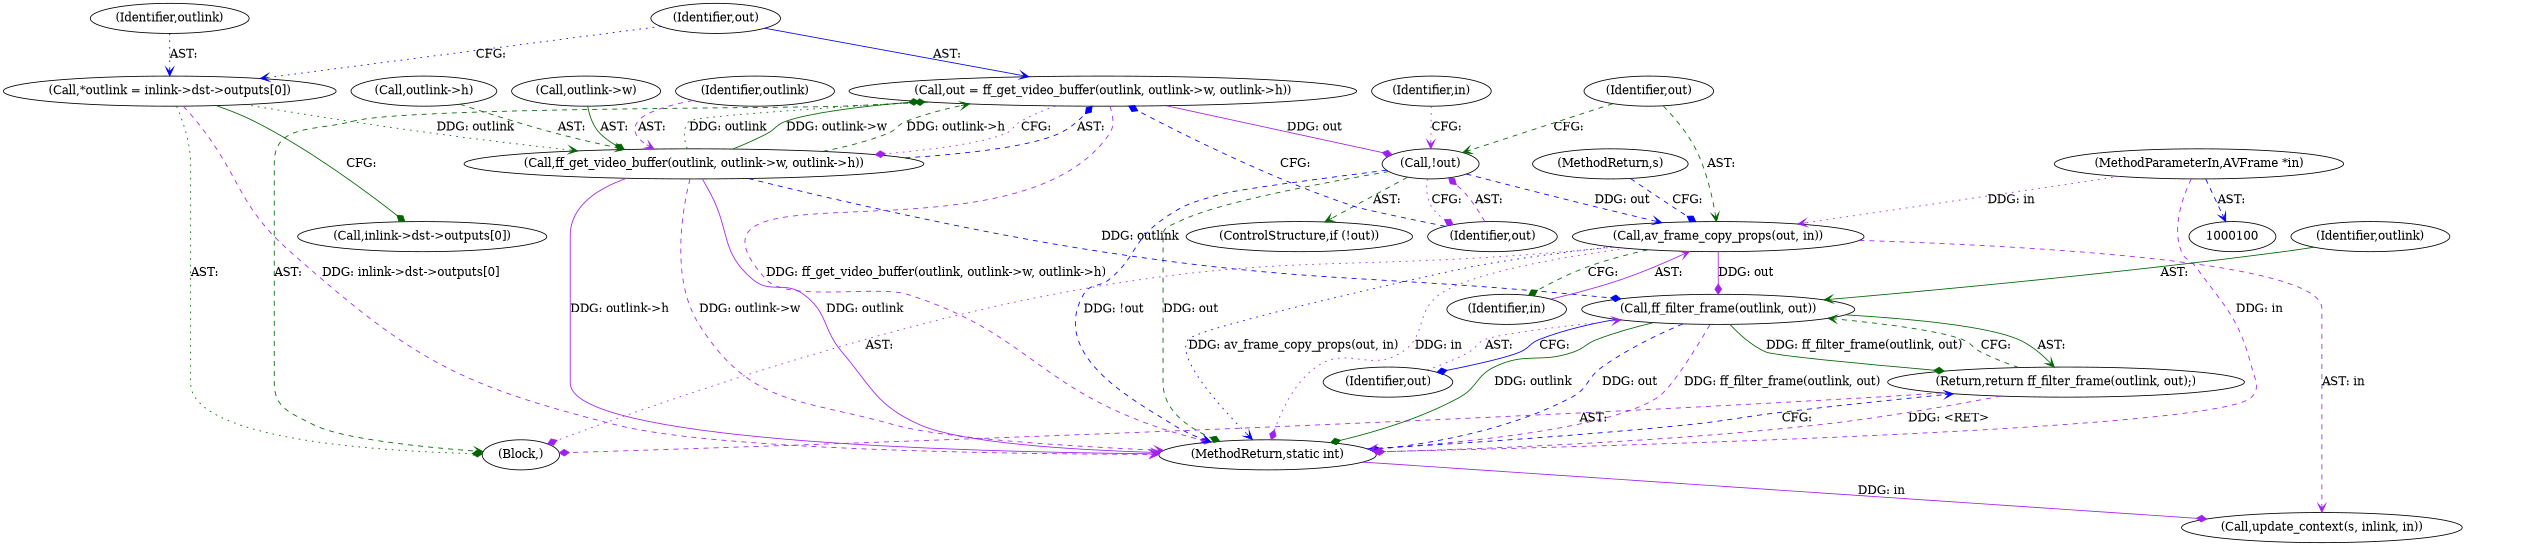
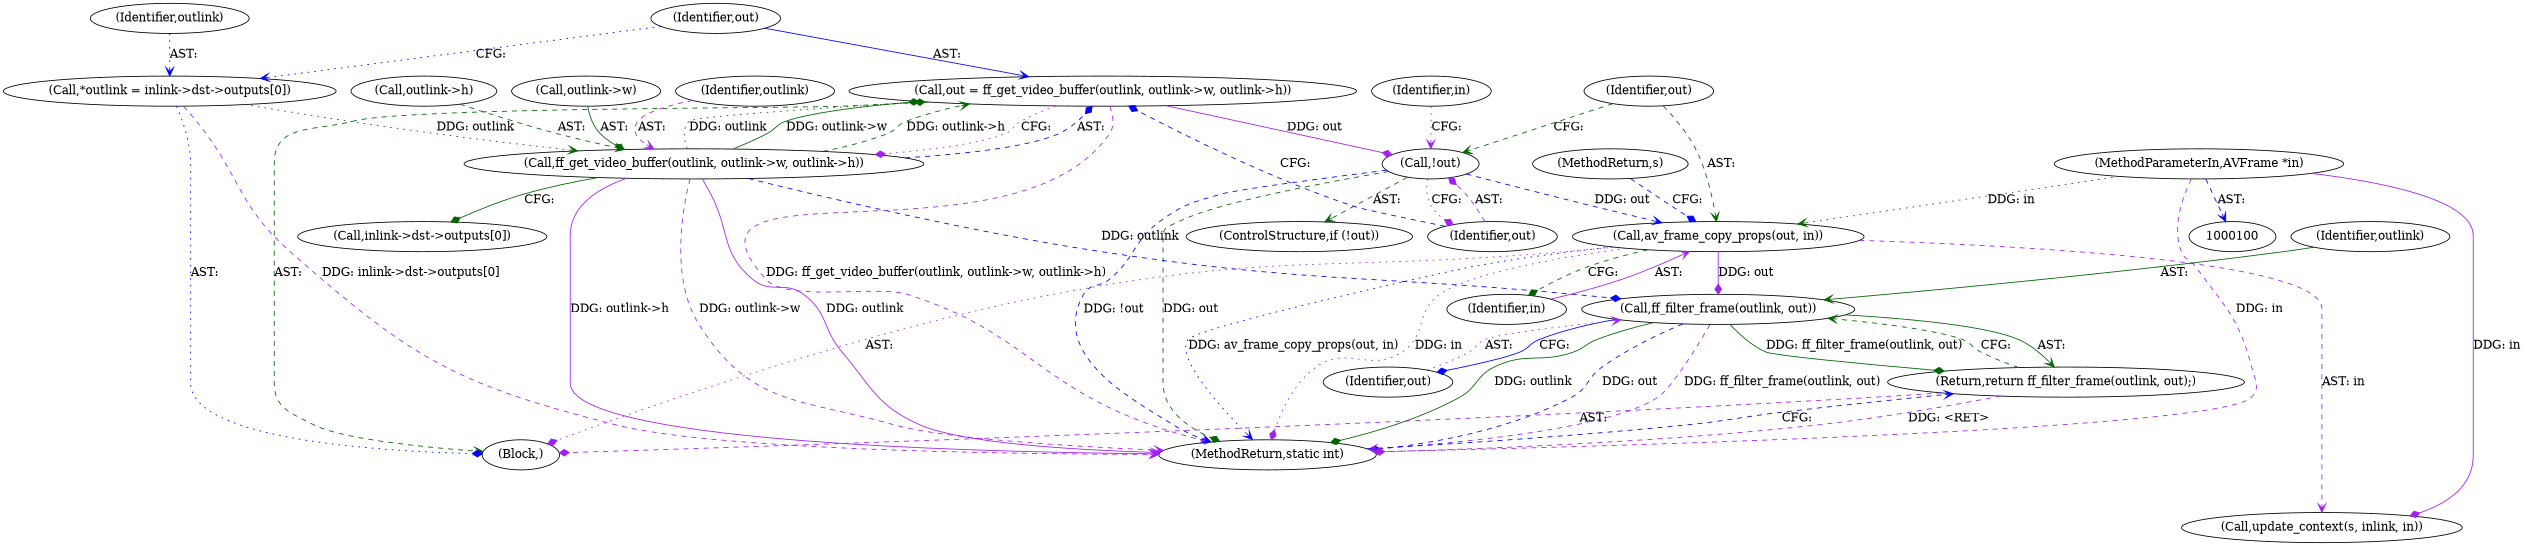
(311, 154) -> (528, 193)
(1963, 200) -> (1963, 200)
(195, 394) -> (195, 394)
(1780, 490) -> (2473, 297)
